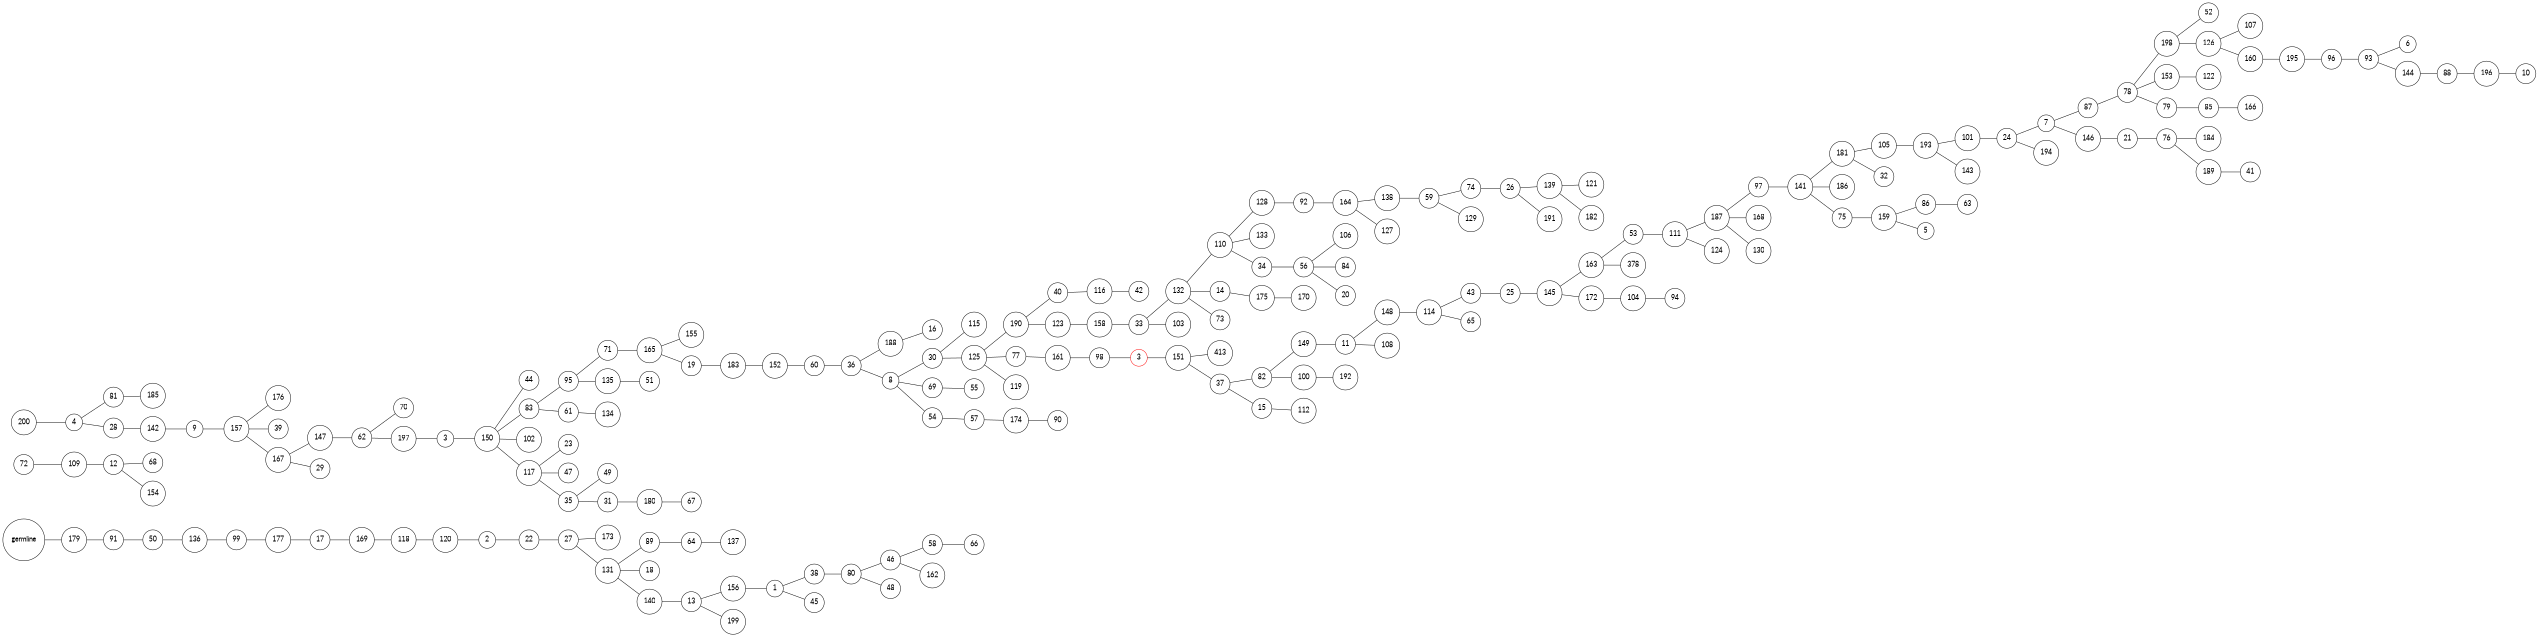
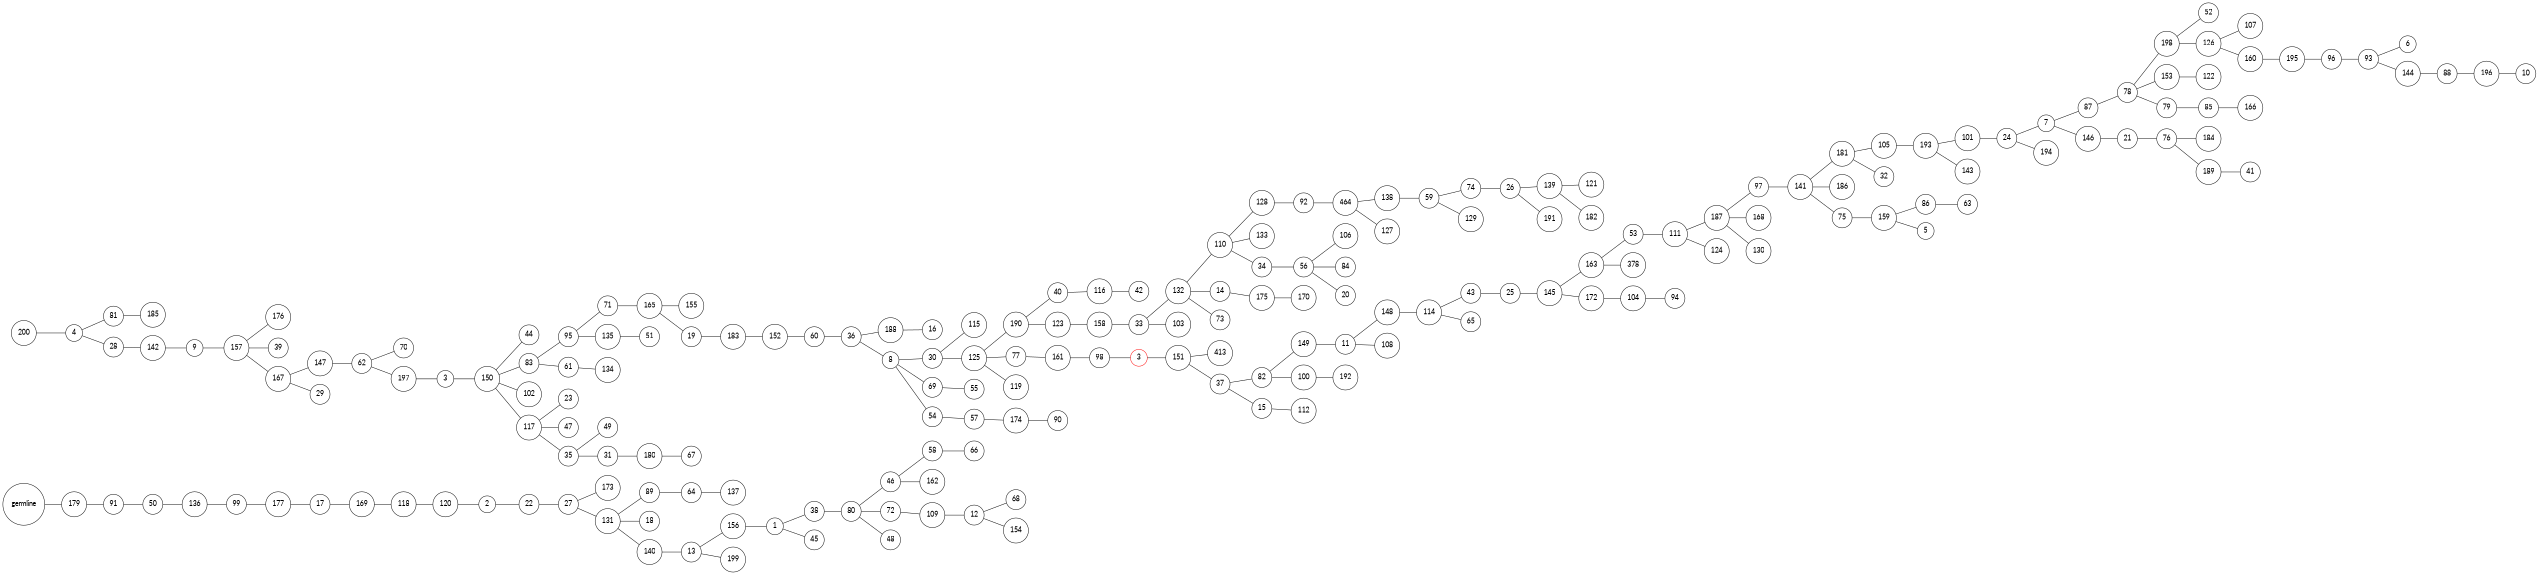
(1345, 203) -> (1345, 203)
none -> (871, 511)
